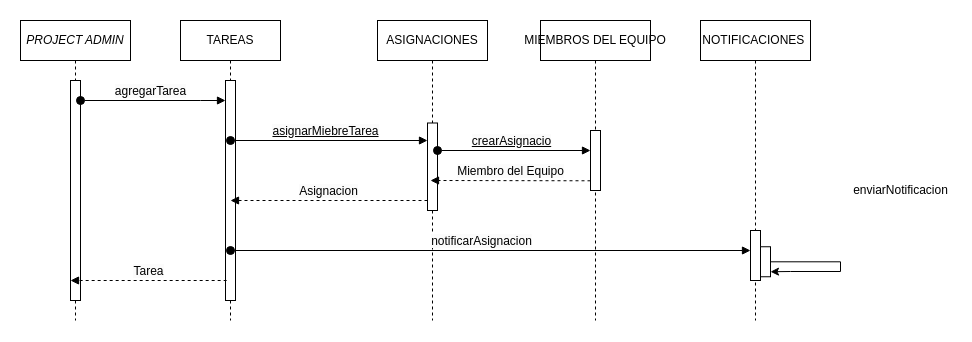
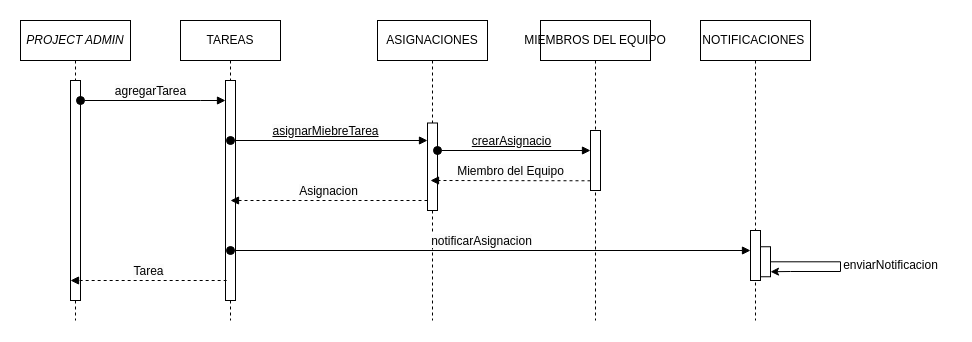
(901, 191) -> (891, 266)
